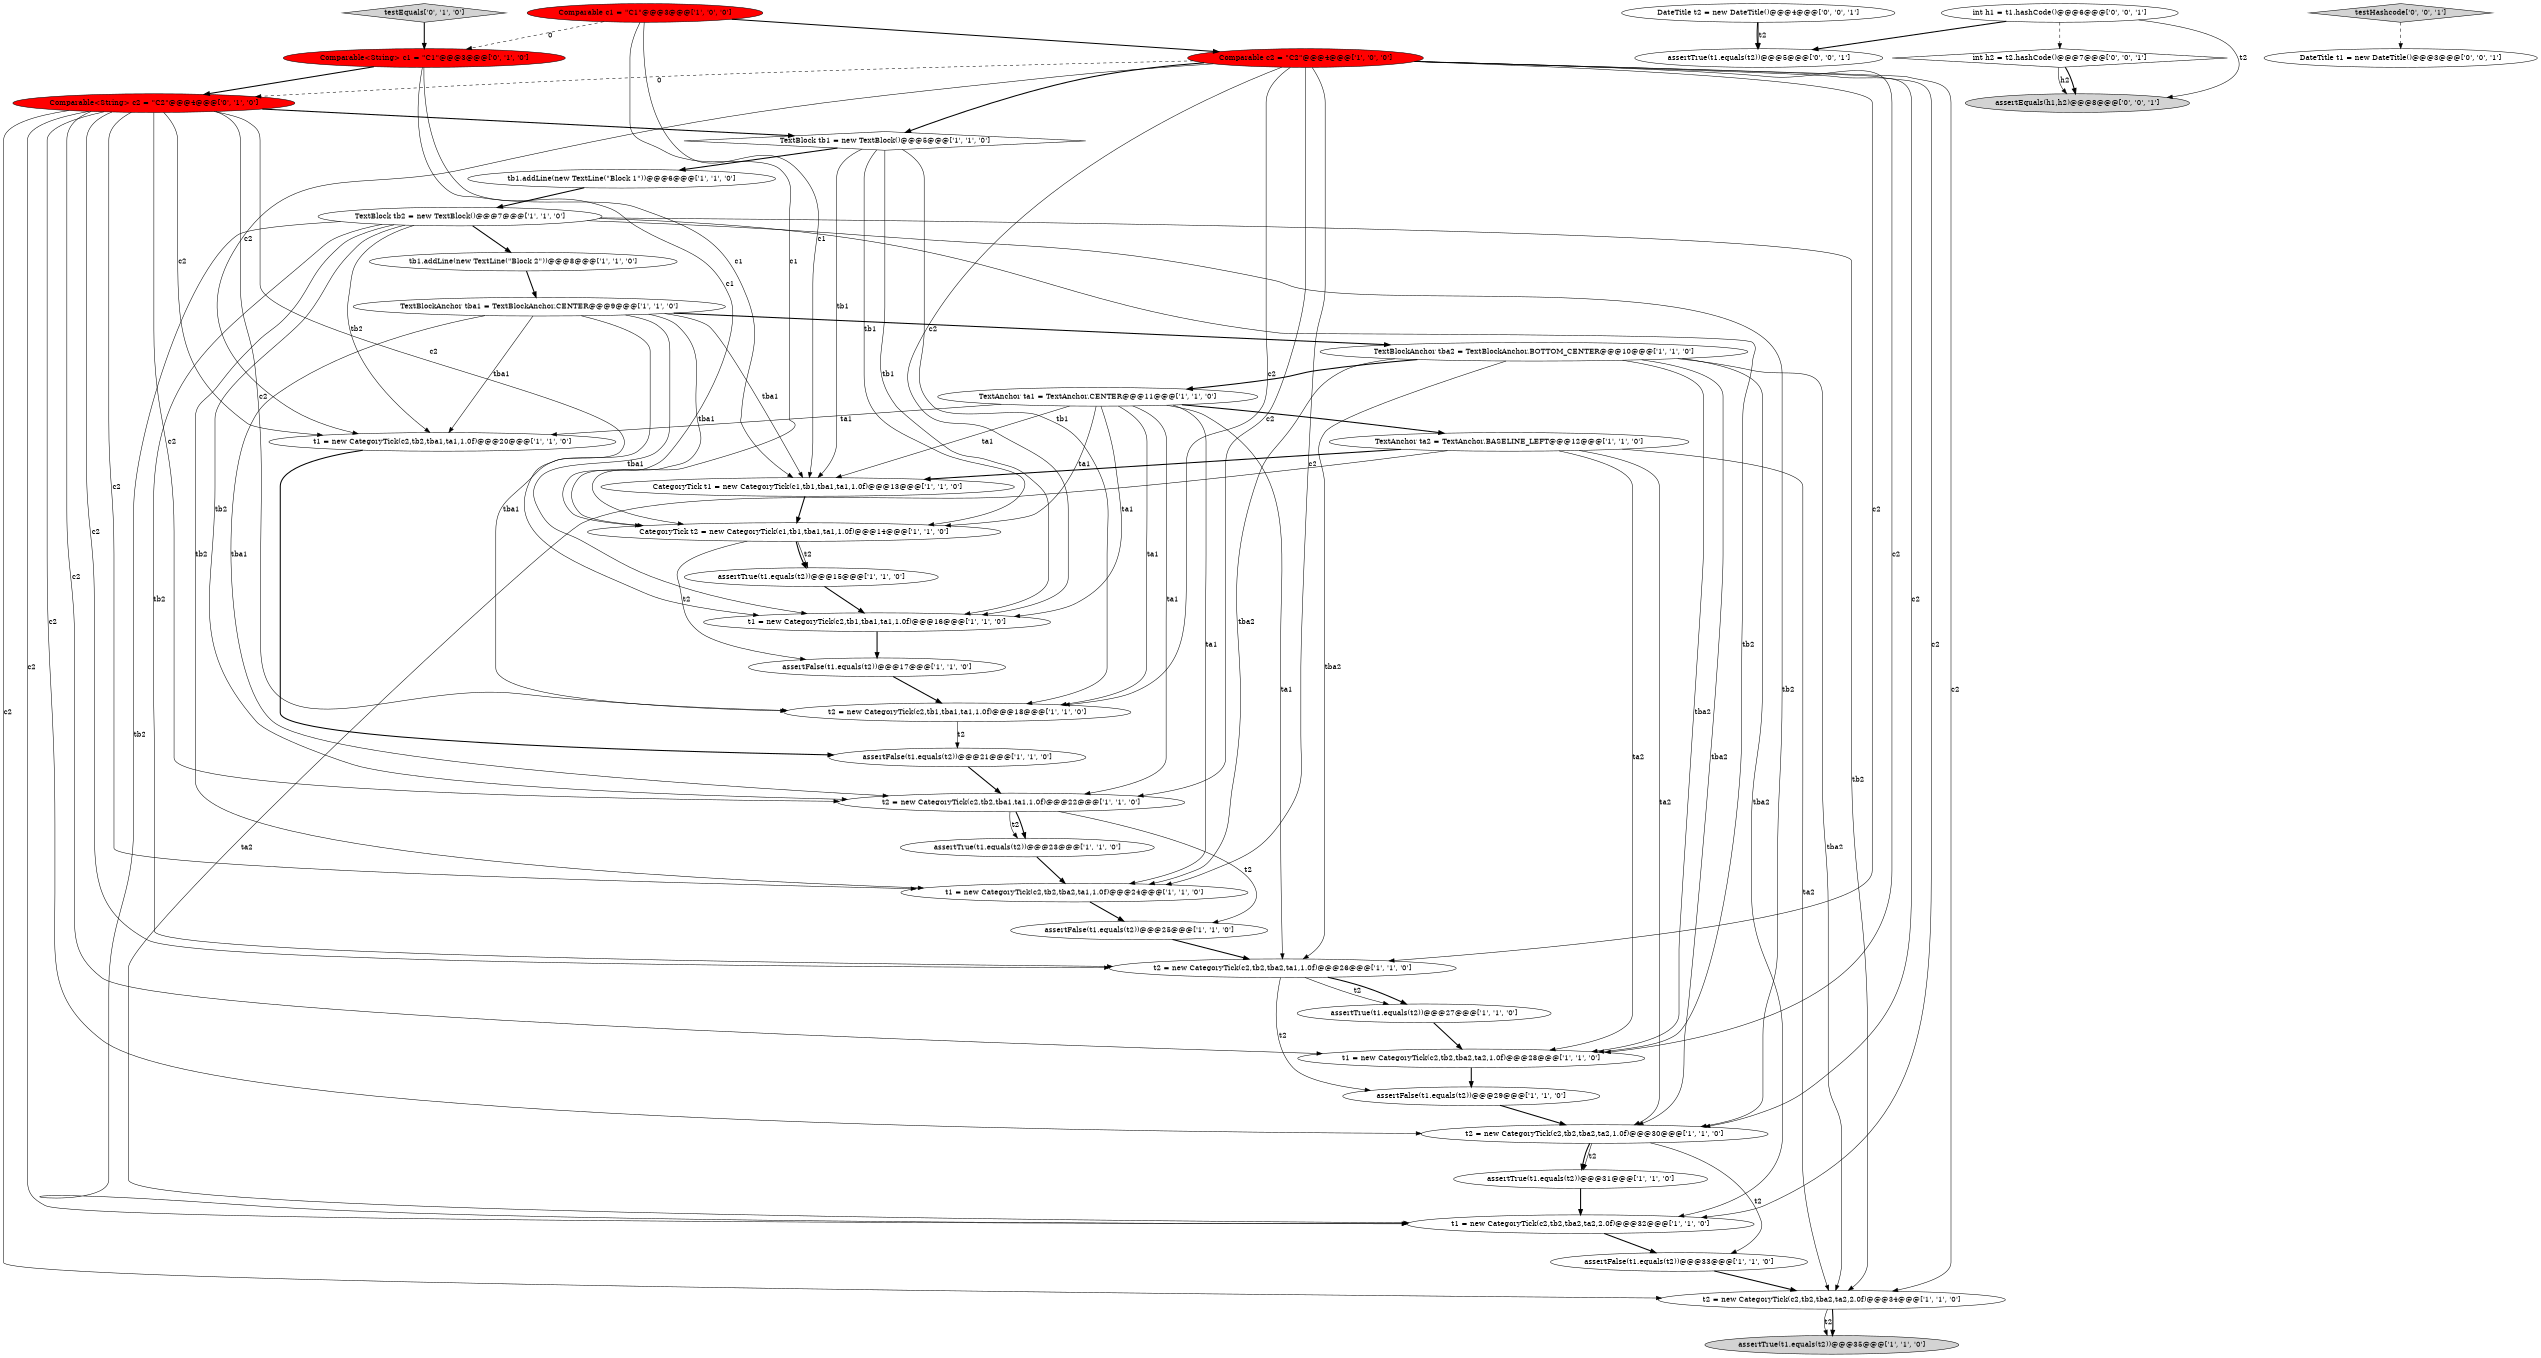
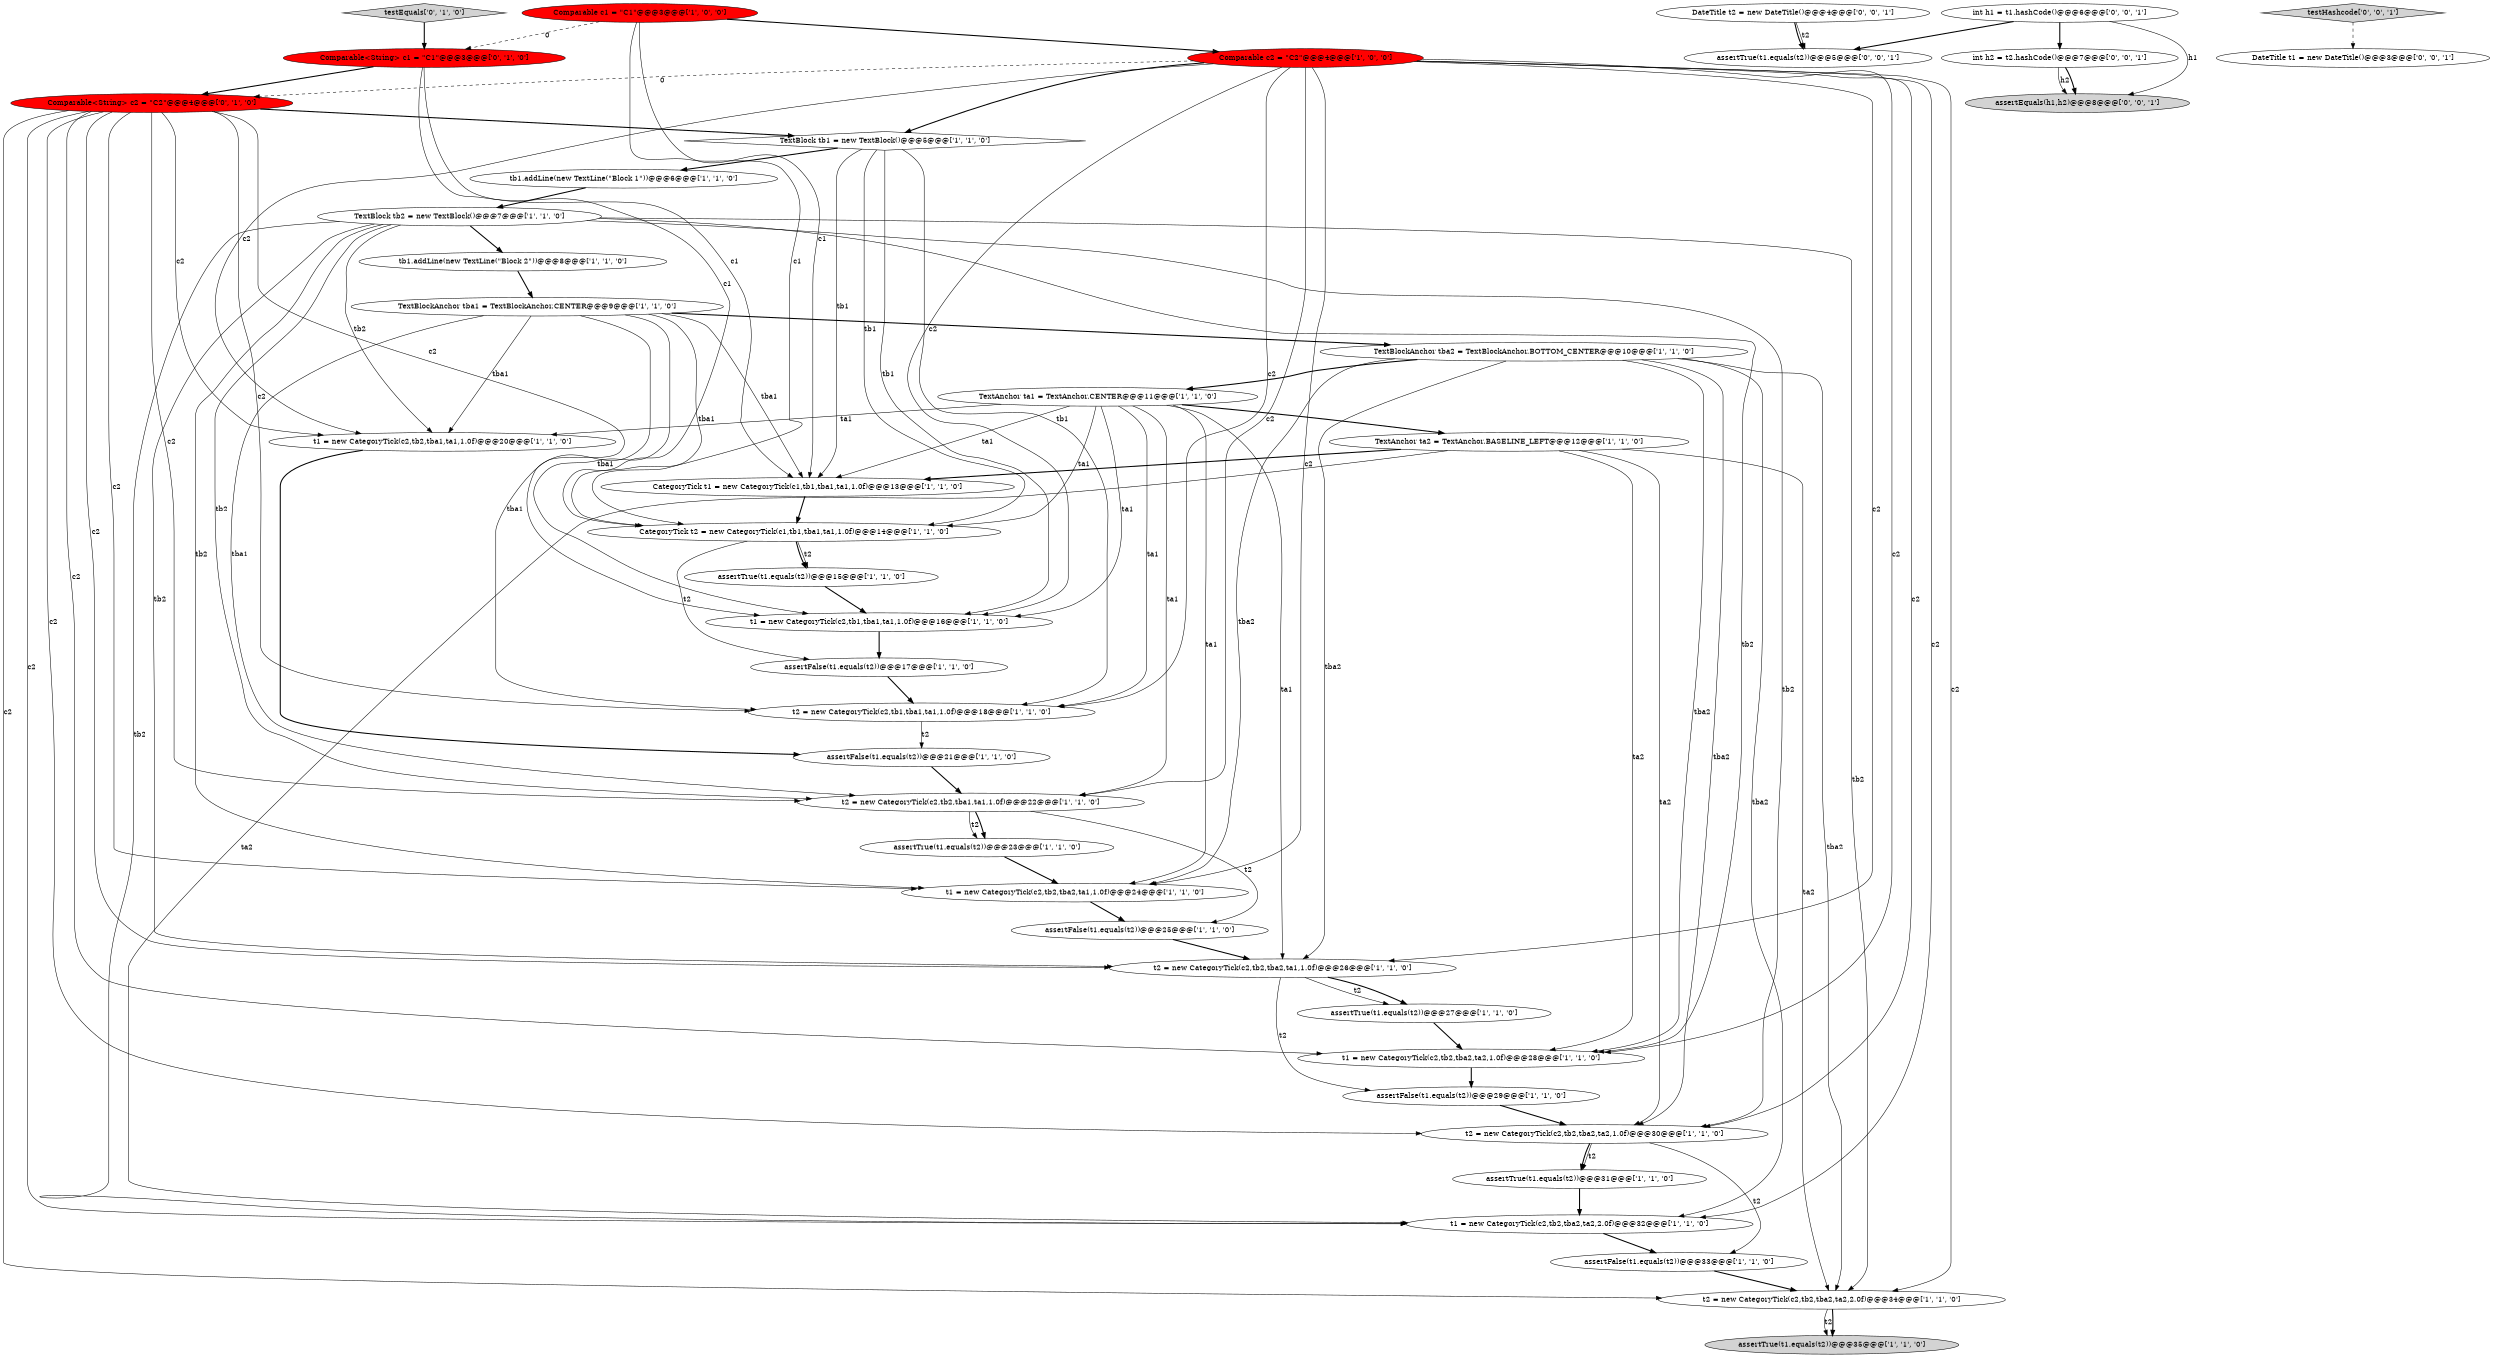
(2060, 33) -> (2060, 33)
(2060, 58) -> (2060, 58)
(2244, 58) -> (2193, 58)
